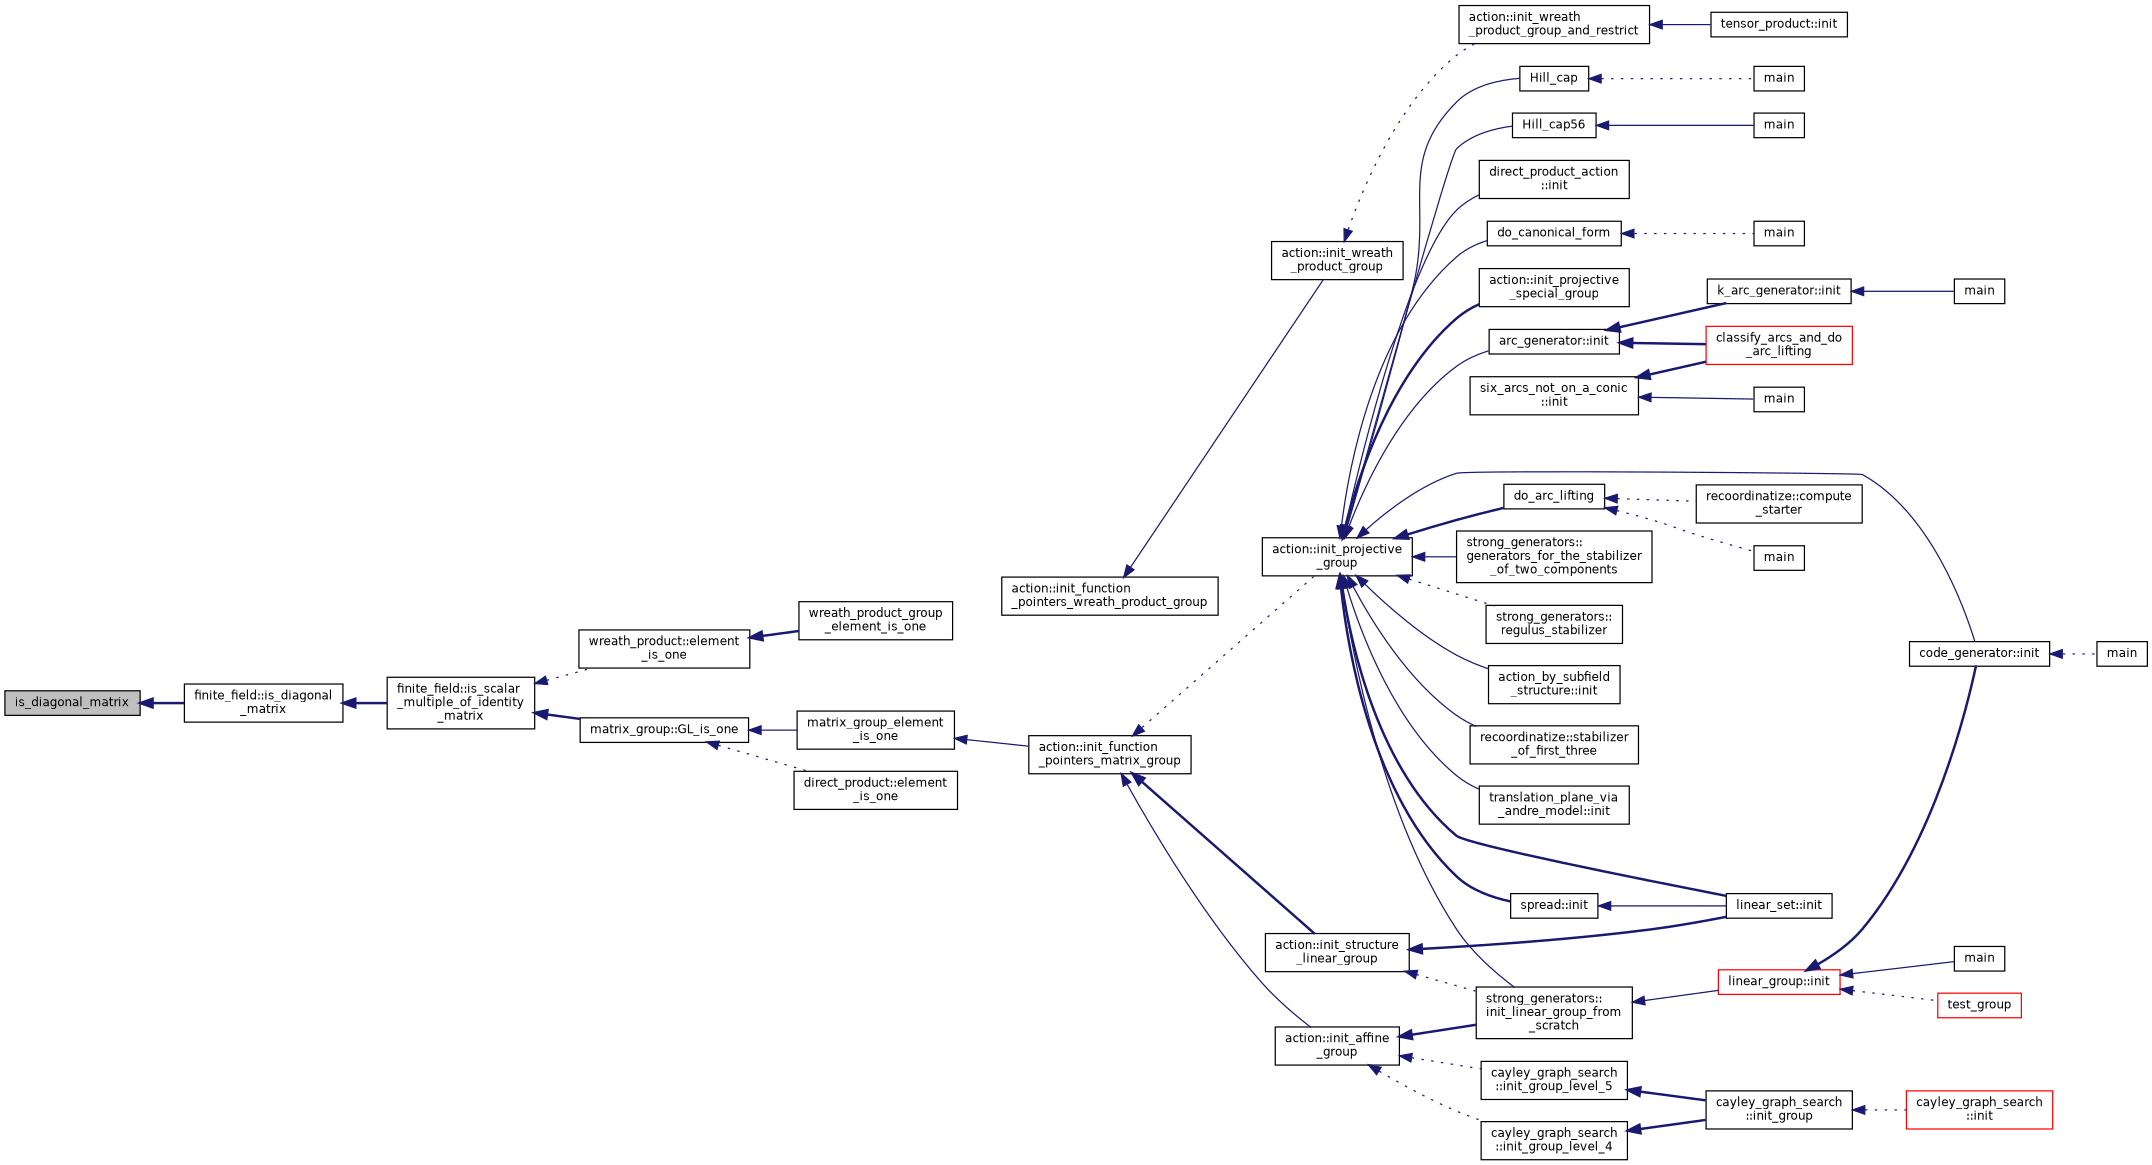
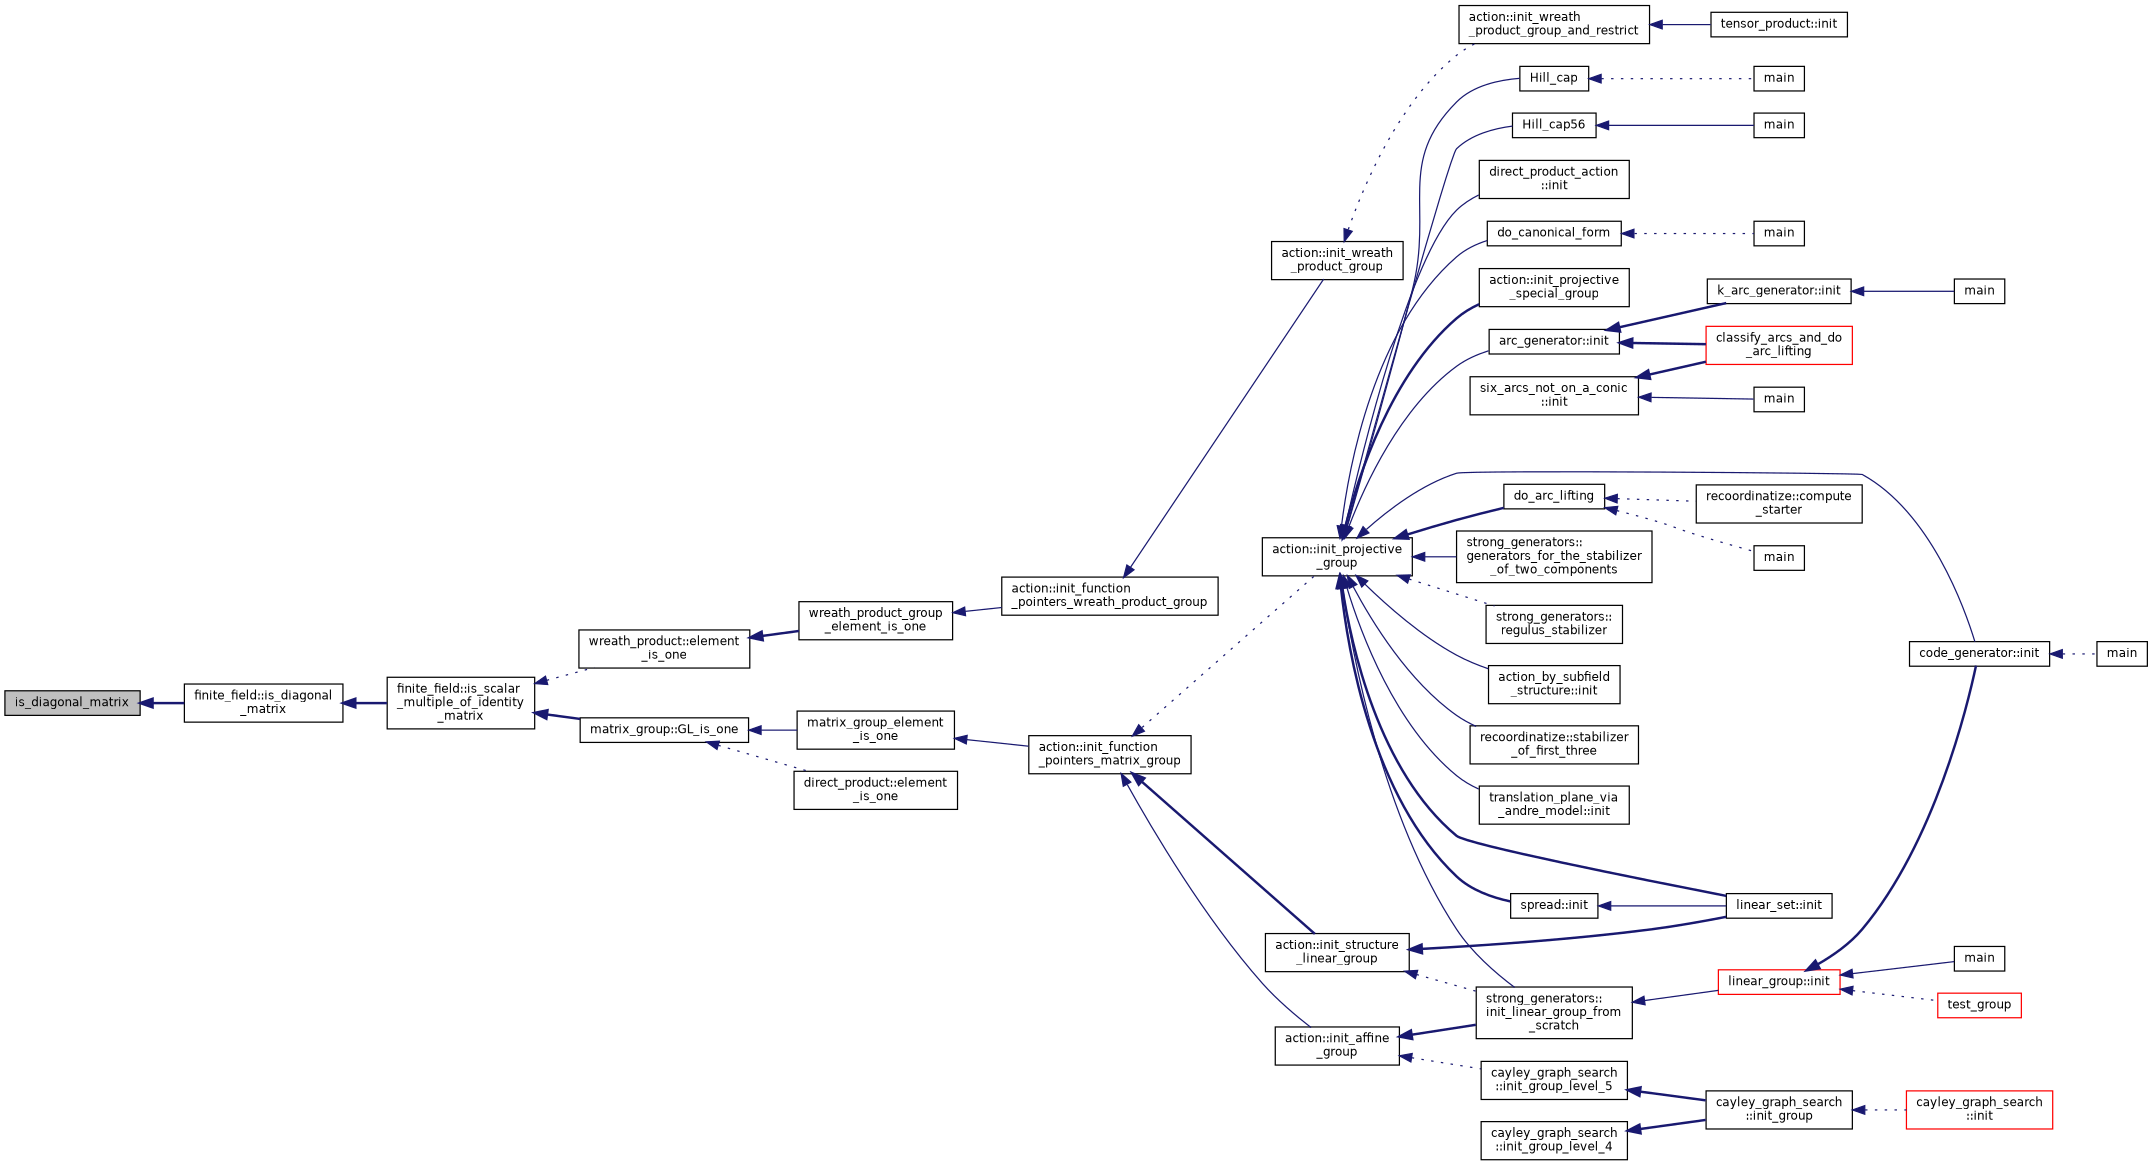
none -> (983, 609)
(1431, 1099) -> none
